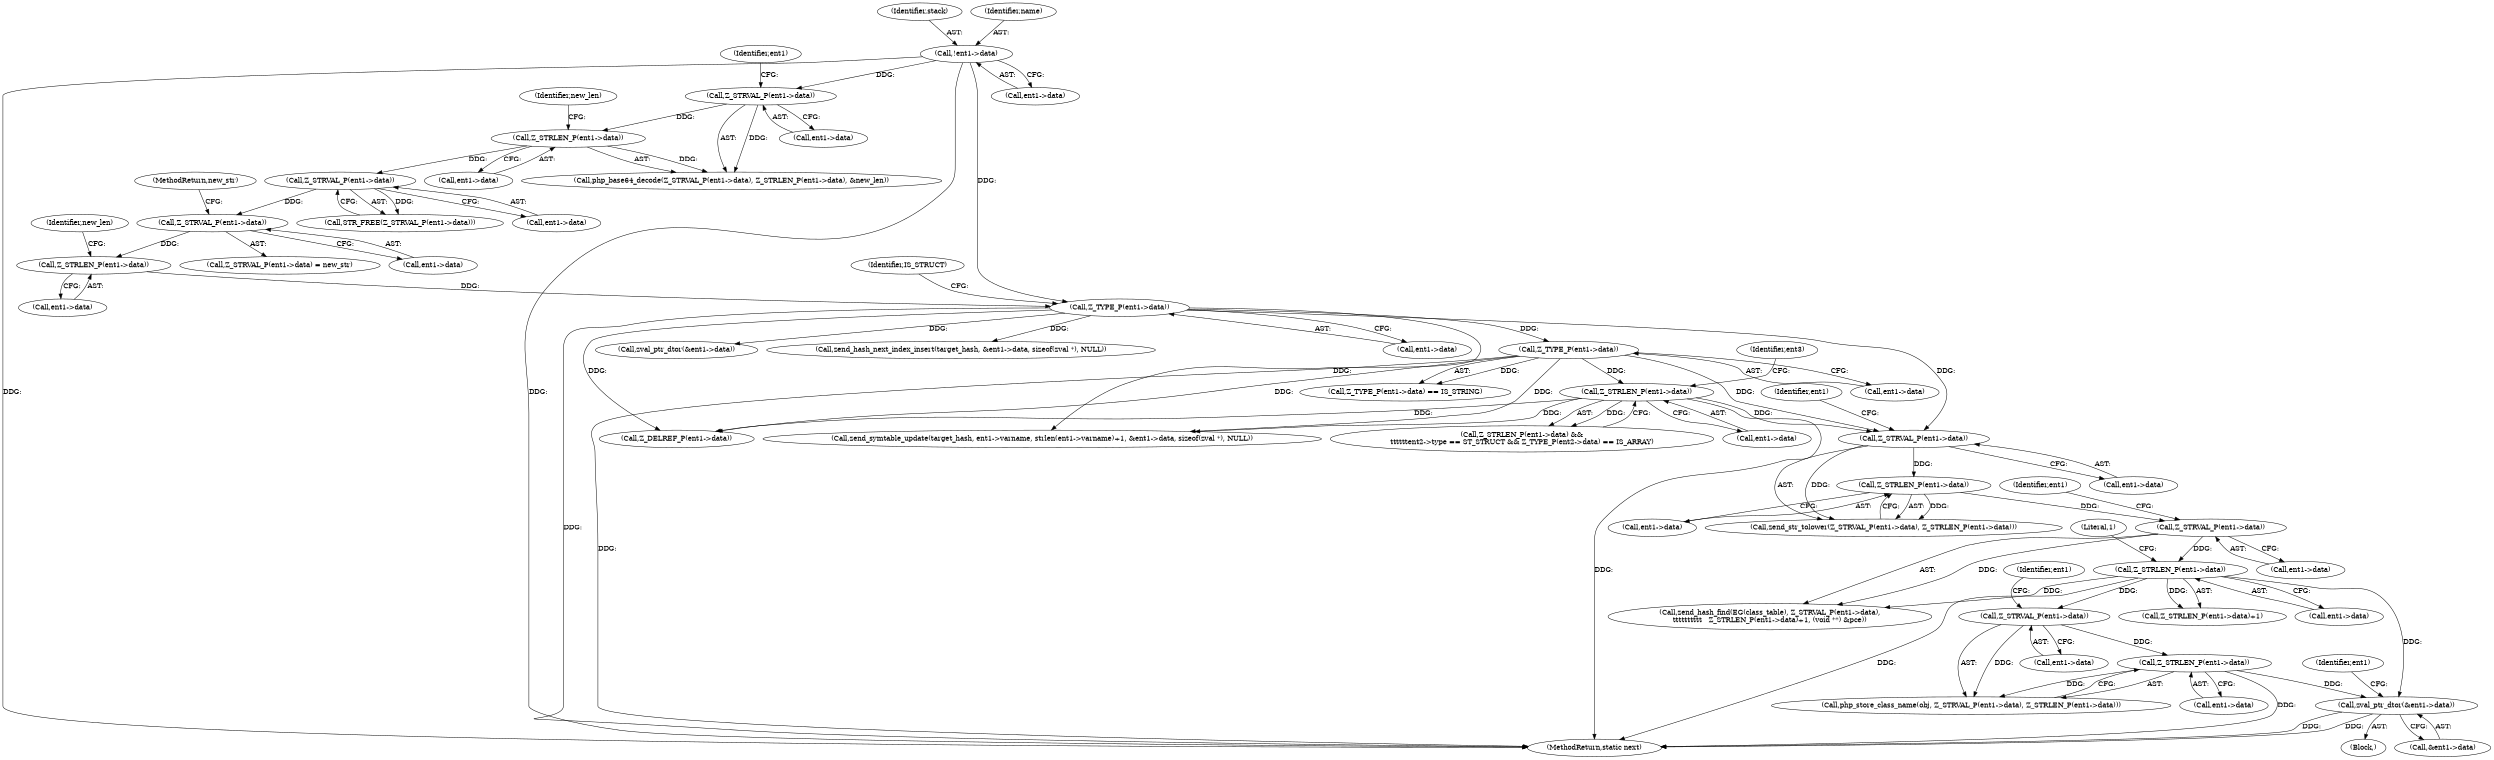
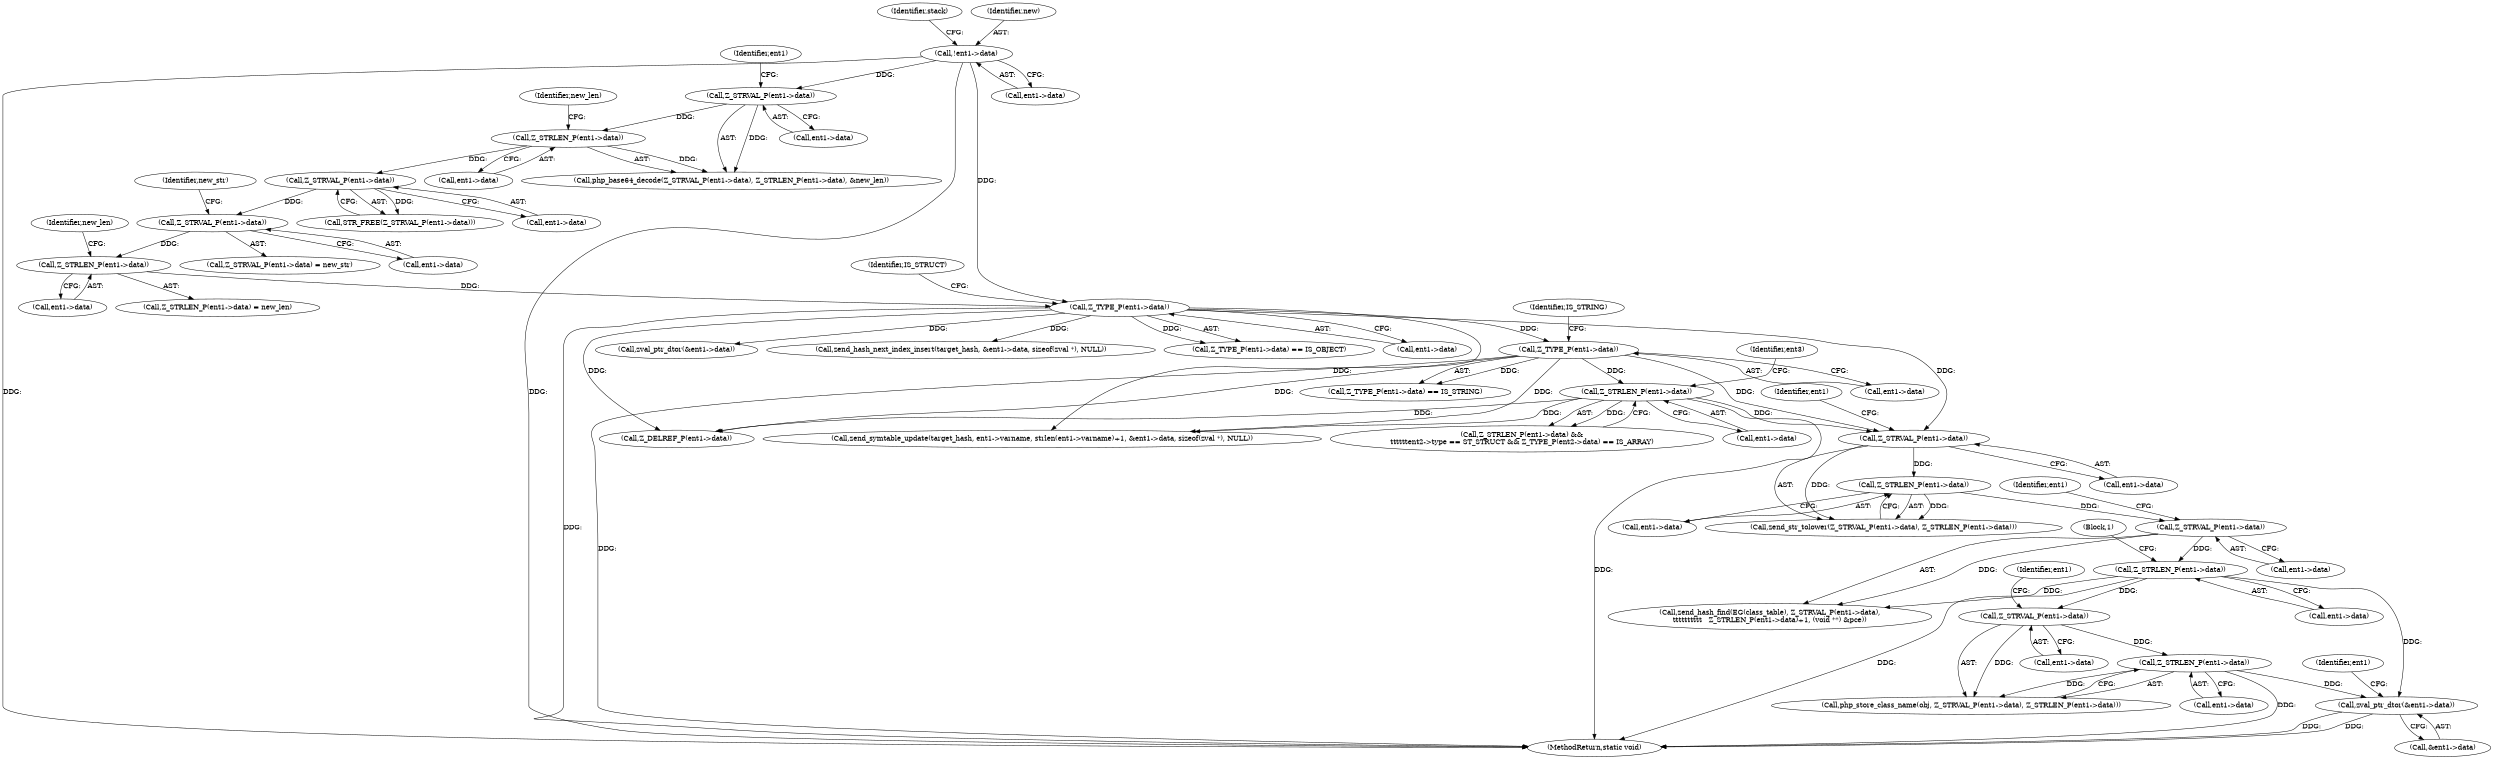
(1014, 12) -> (1014, 12)
(956, 33) -> (956, 33)
(195, 181) -> (195, 181)
none -> (218, 308)
none -> (1569, 308)
none -> (1269, 350)
(2099, 528) -> (2099, 528)
(2203, 617) -> none
(1594, 748) -> (1594, 748)
(2363, 748) -> none
